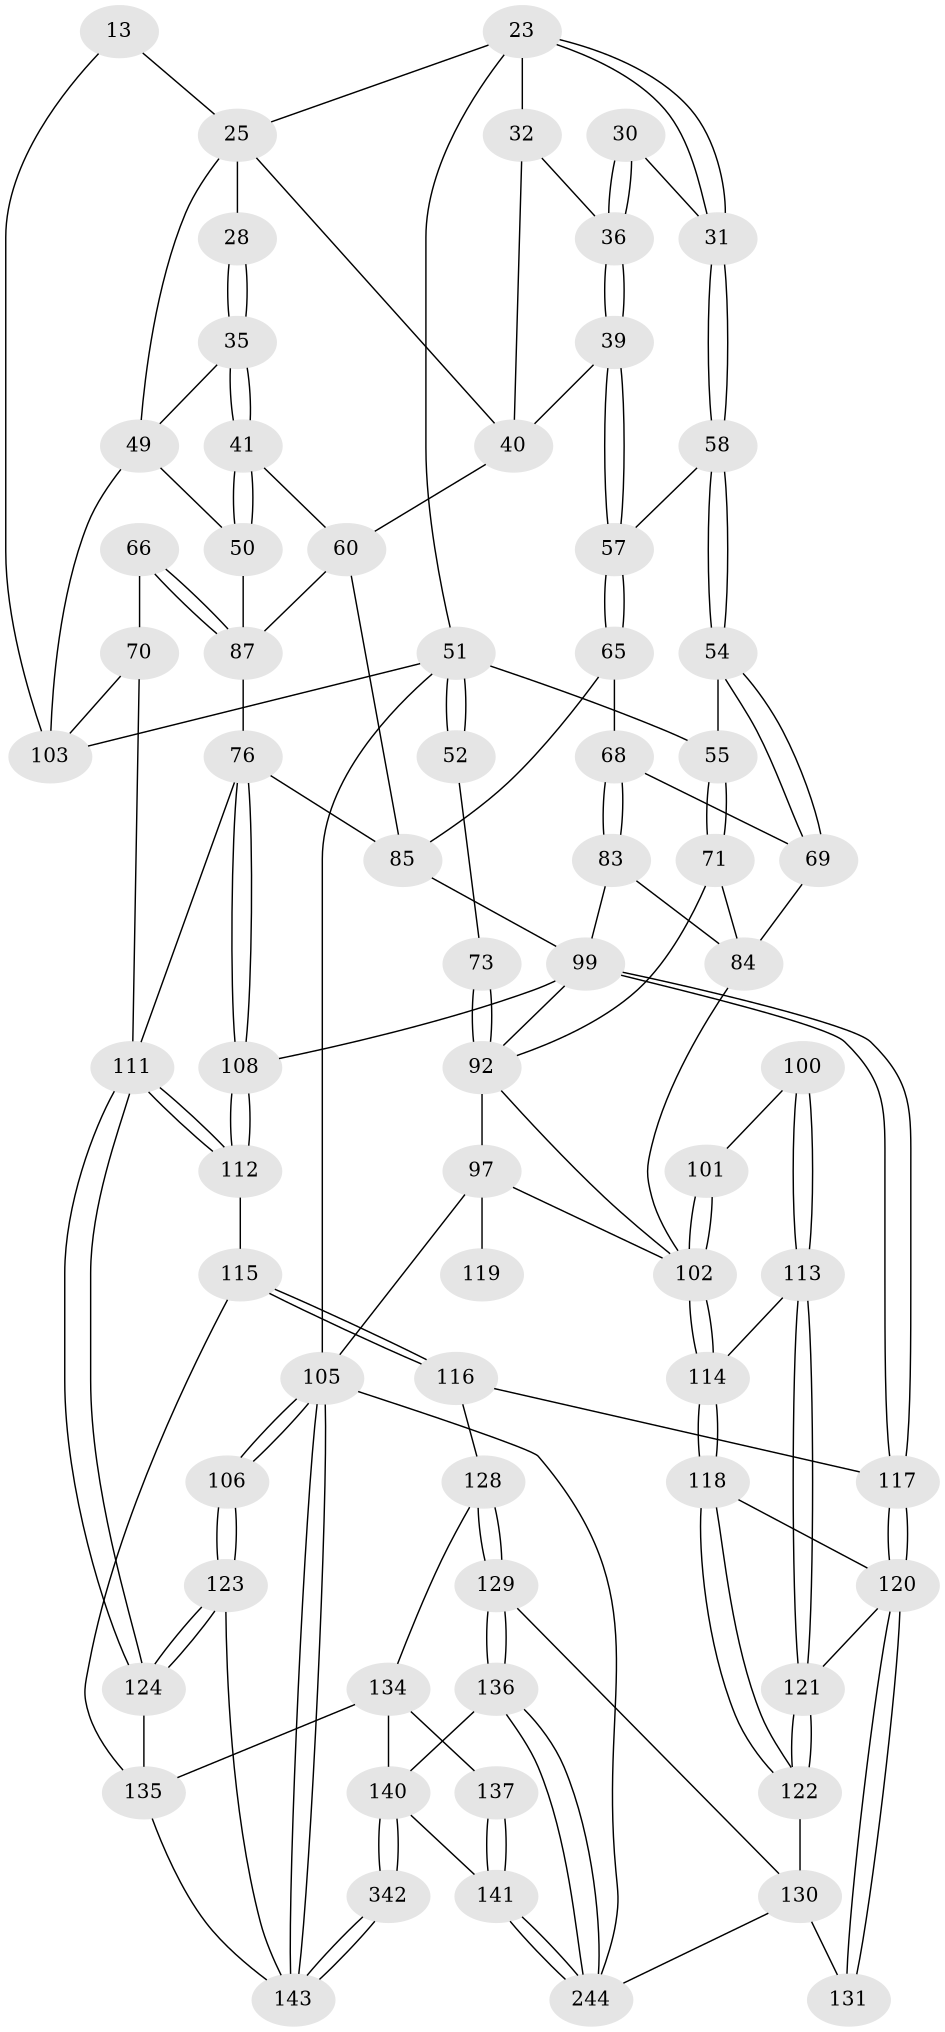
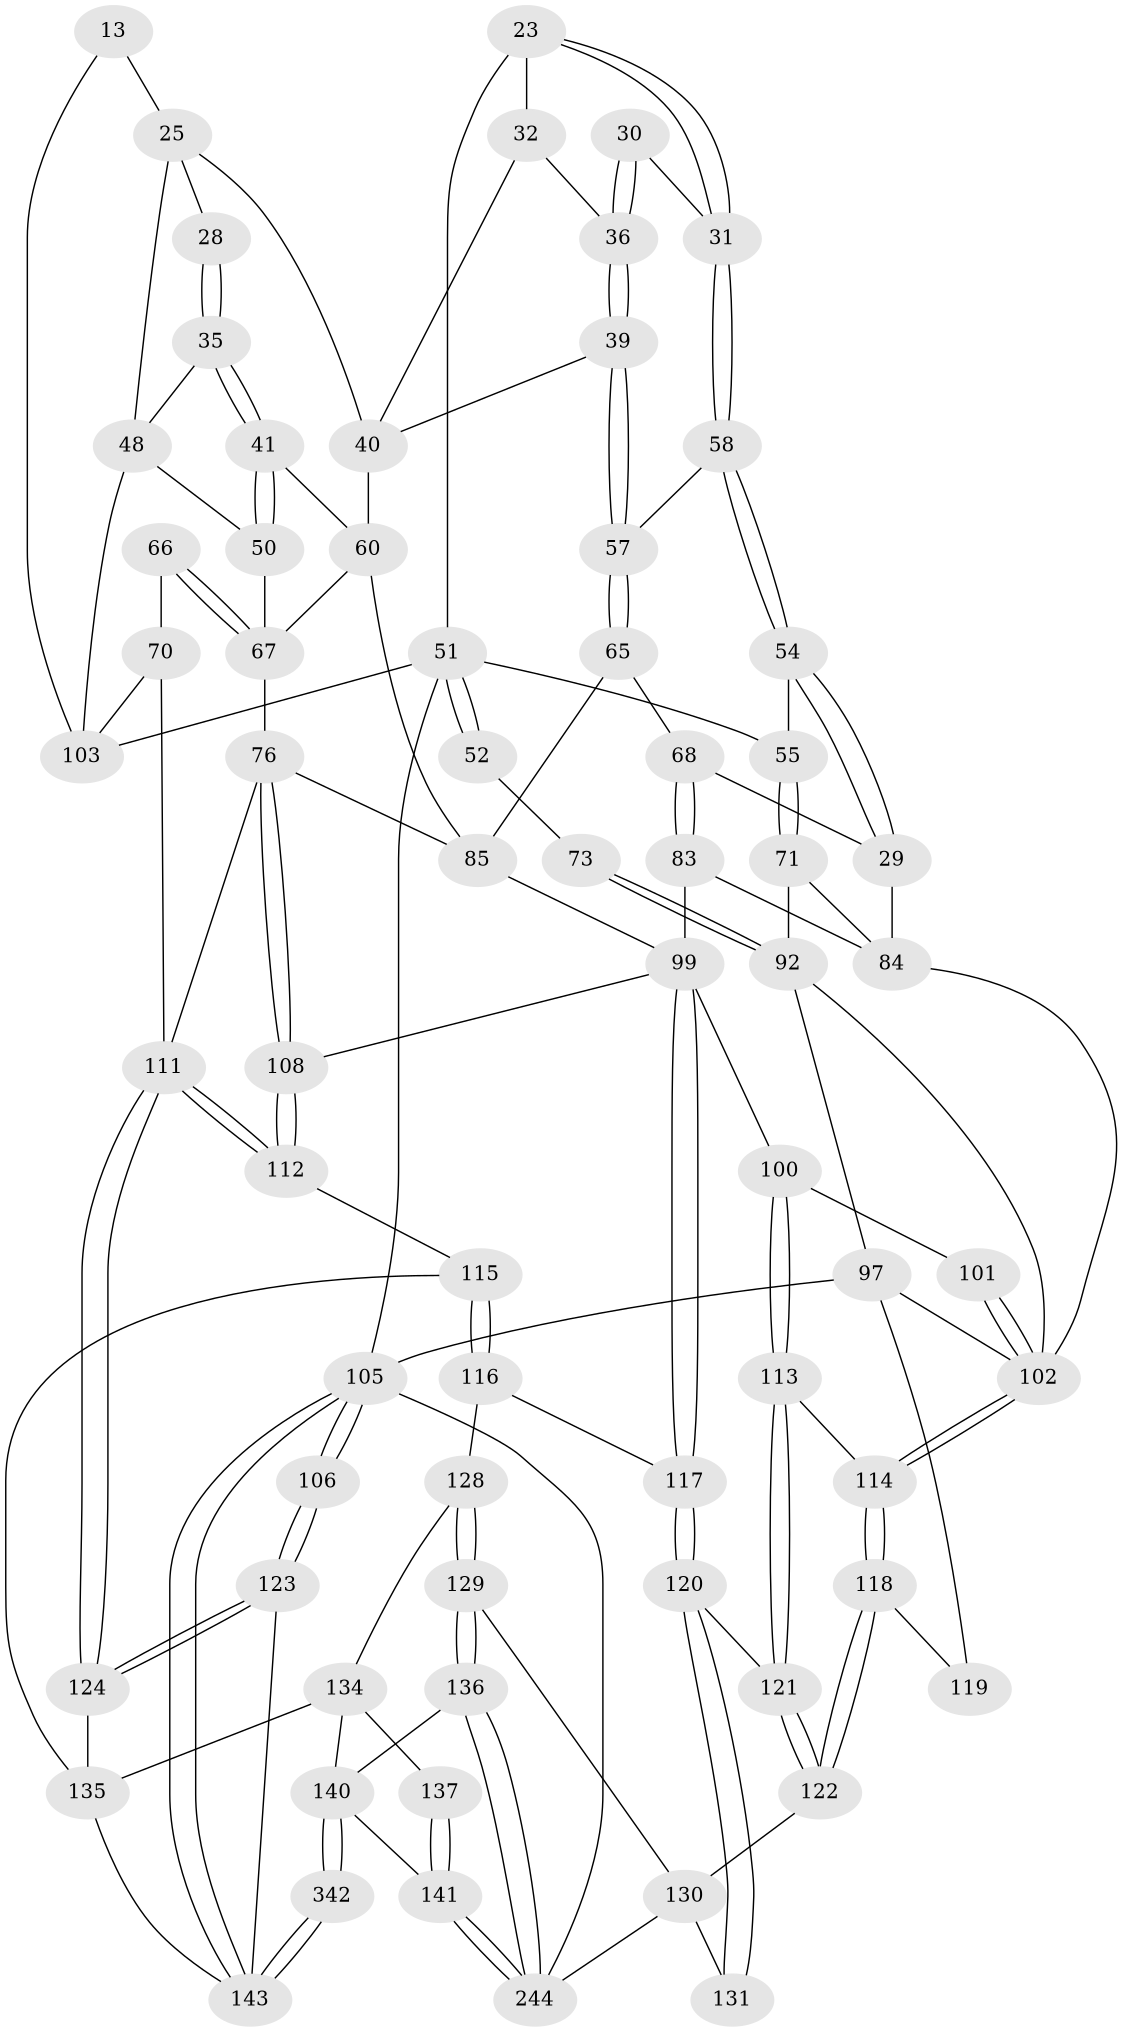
(380, 83) -> none
(140, 446) -> (132, 446)
(243, 653) -> (265, 653)
(819, 860) -> (892, 860)
(534, 1016) -> (732, 1067)
(803, 1534) -> (922, 1637)
